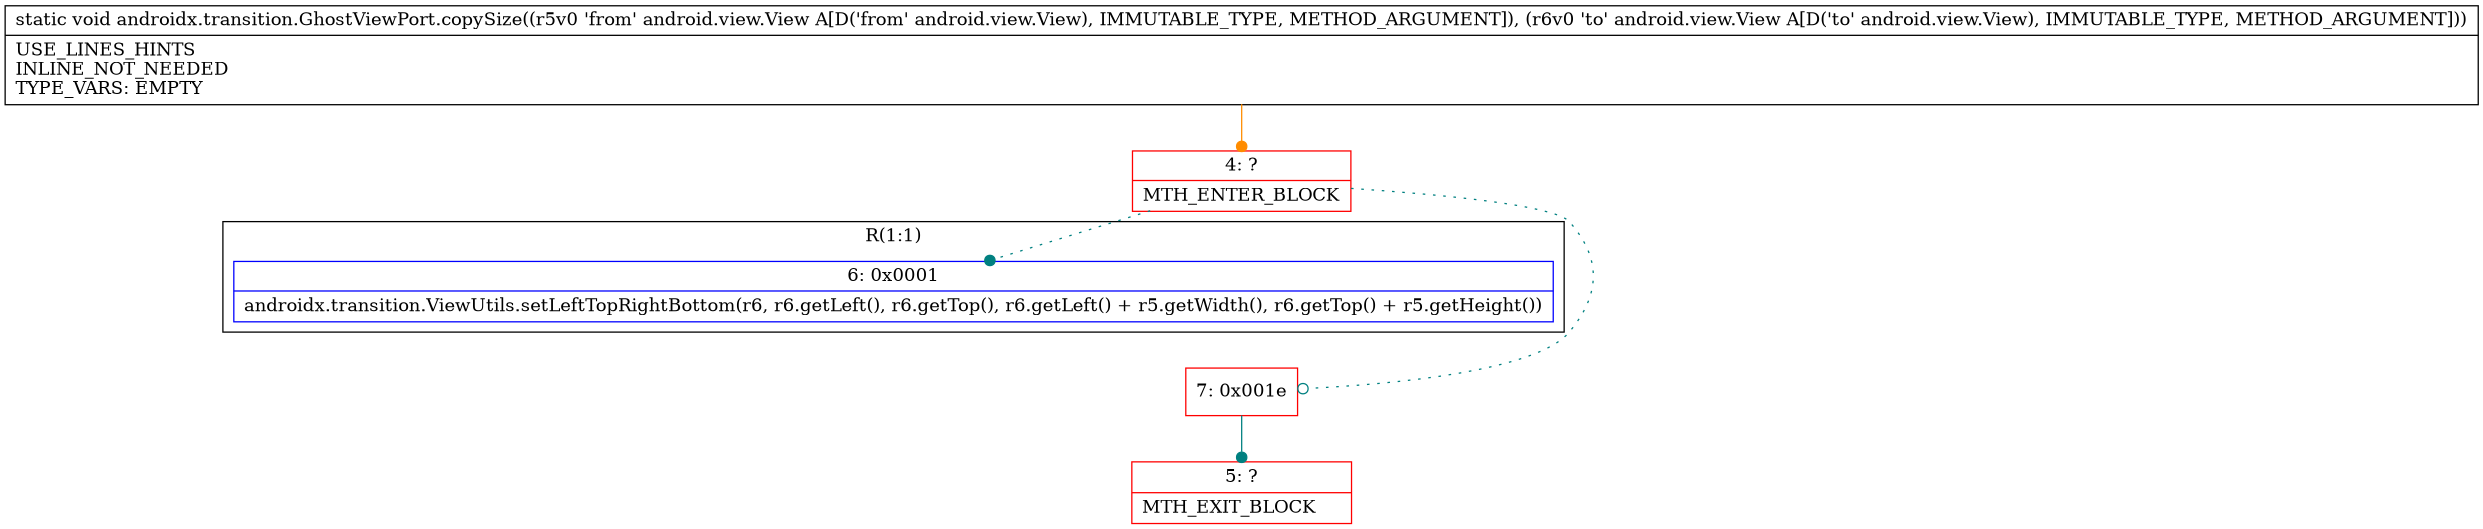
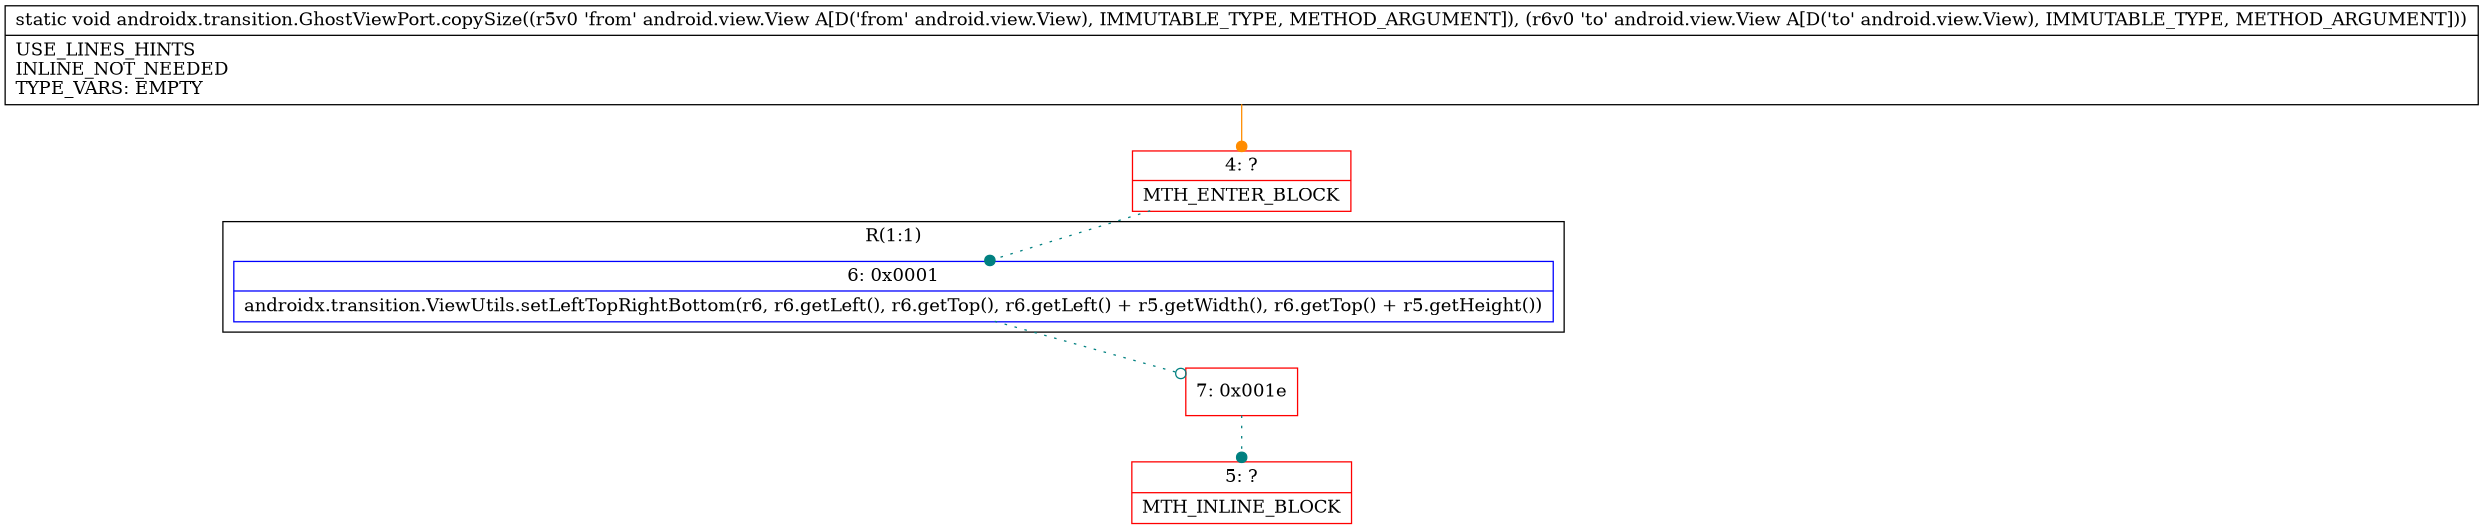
(1588, 300) -> (1085, 347)
(1242, 434) -> (1242, 434)
(1229, 507) -> (1242, 507)
